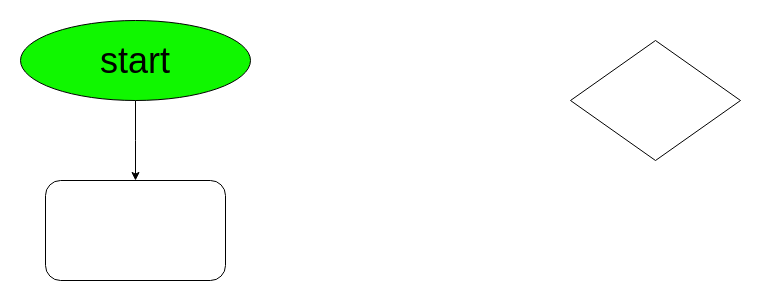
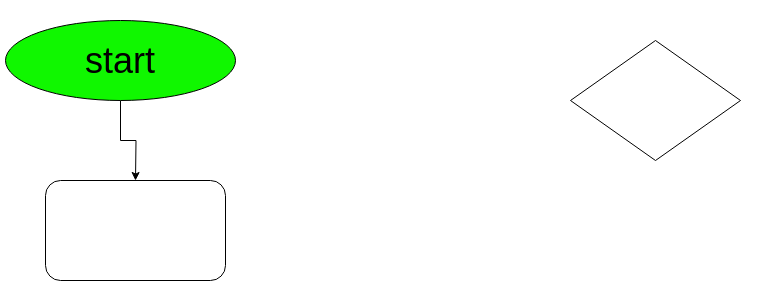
(136, 61) -> (121, 61)
